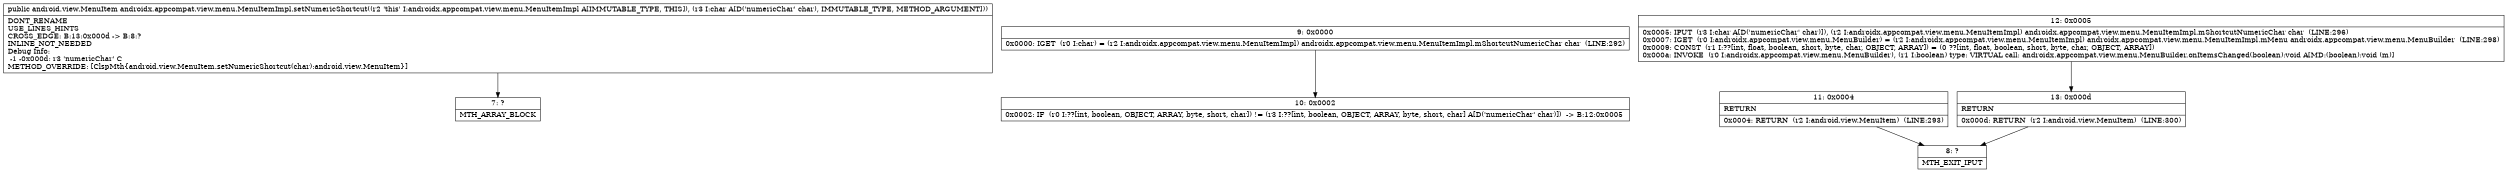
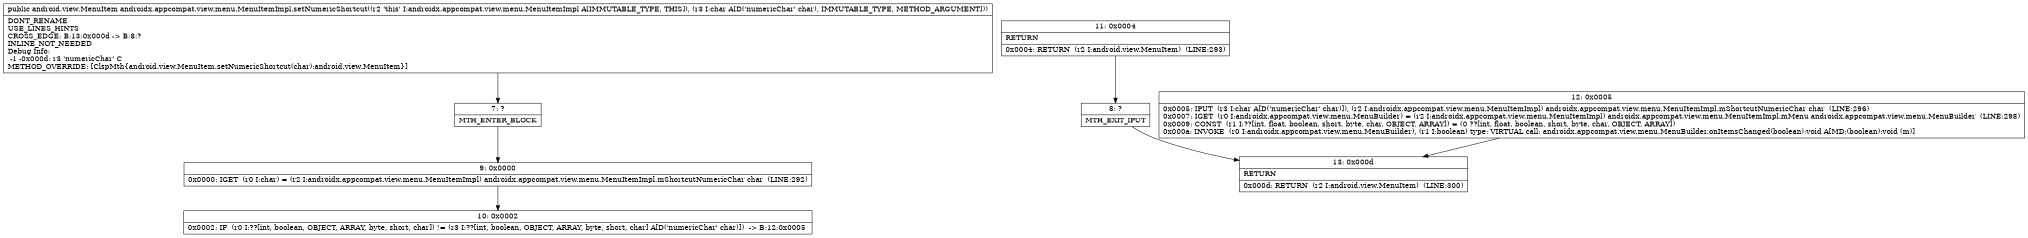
(498, 115) -> (498, 120)
(2007, 135) -> (1182, 147)
none -> (498, 142)
